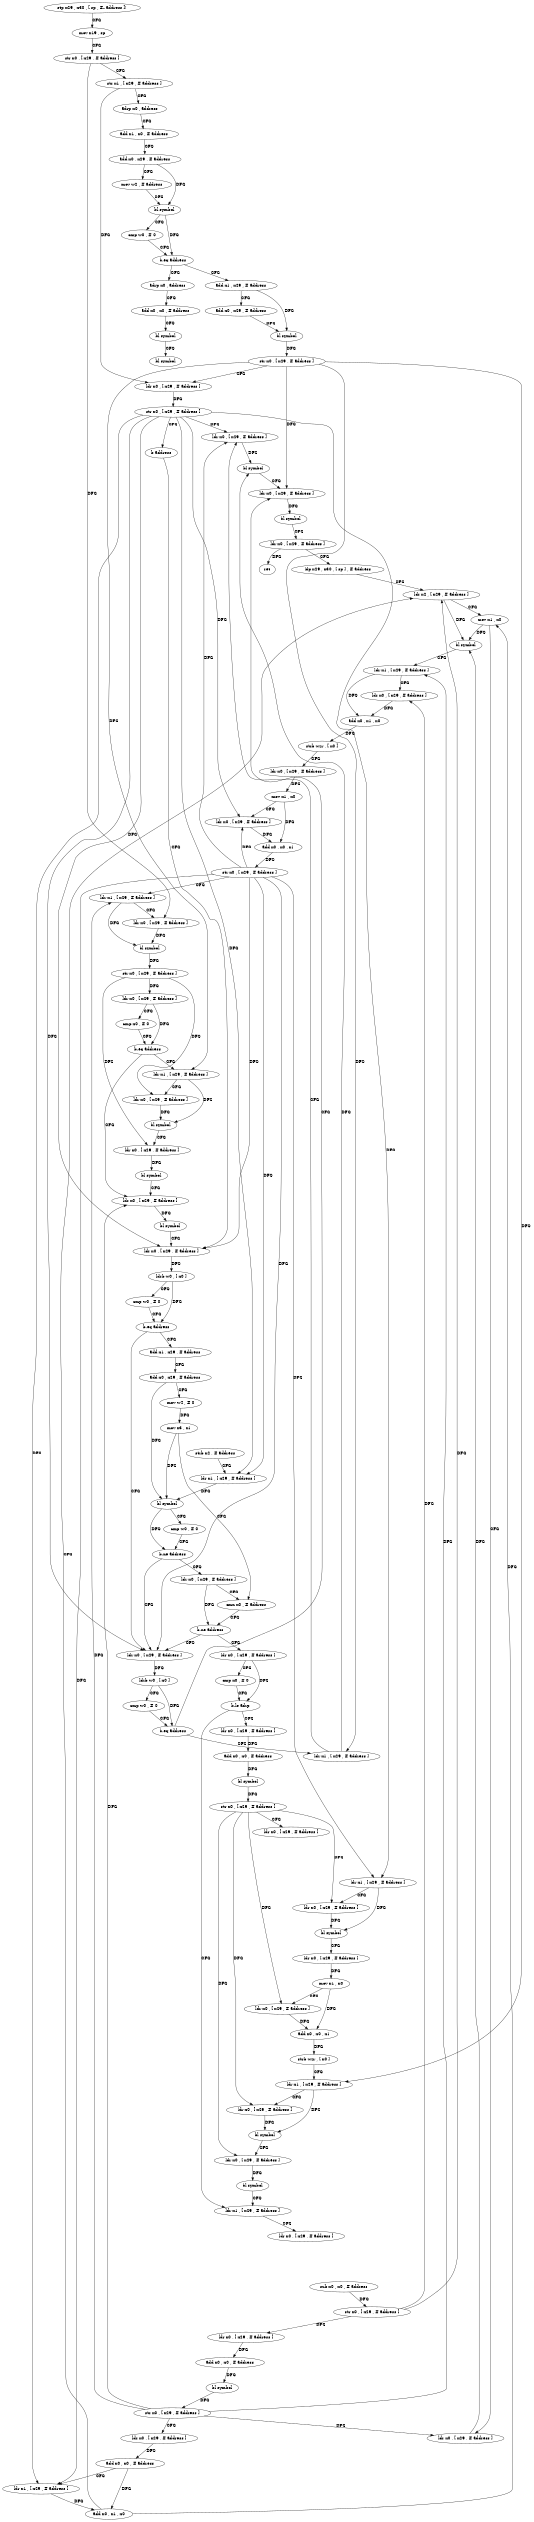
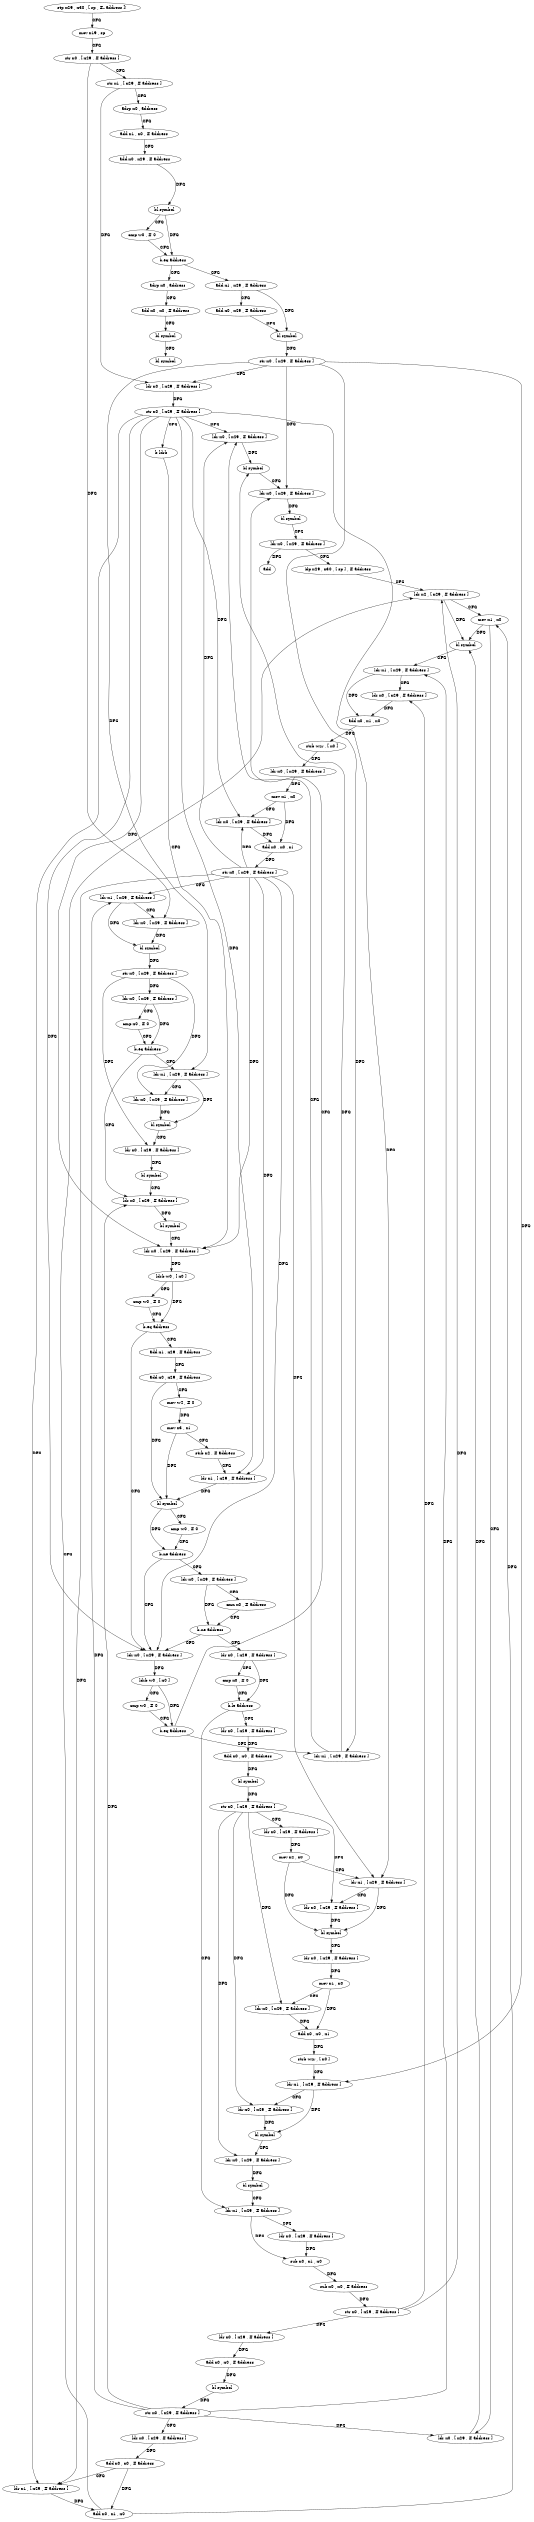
(142, 185) -> none
(161, 453) -> (161, 453)
(267, 570) -> (267, 570)
(214, 1515) -> (196, 1440)
(241, 1706) -> (241, 1706)
none -> (291, 1857)
none -> (306, 2262)
